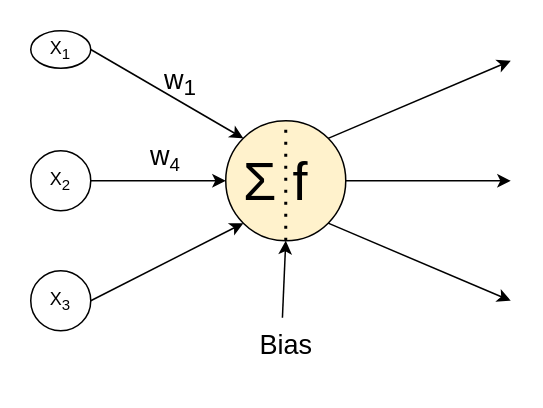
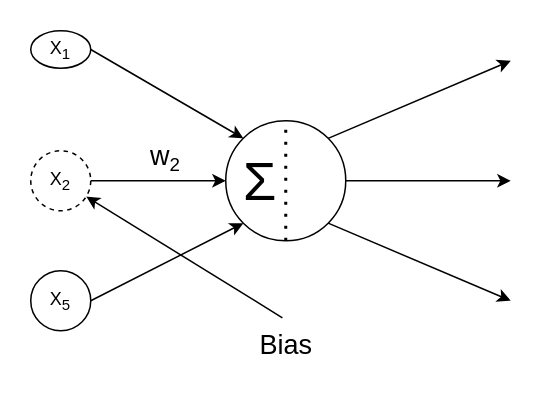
(181, 83) -> none
(166, 158) -> (166, 158)
(61, 181) -> (61, 181)
(286, 181) -> (286, 181)
(301, 181) -> none
(284, 285) -> (189, 260)
(61, 301) -> (61, 301)
